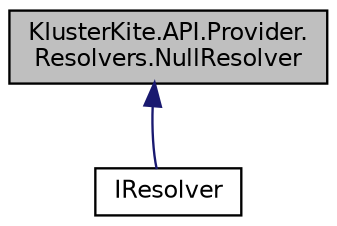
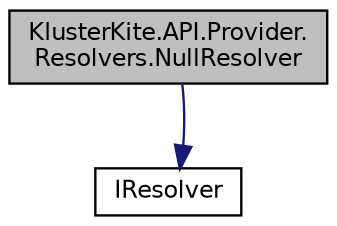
(153, 138) -> (184, 114)
